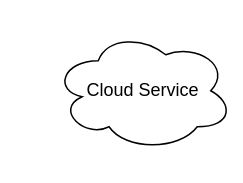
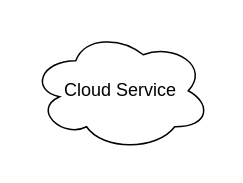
(143, 91) -> (121, 91)
